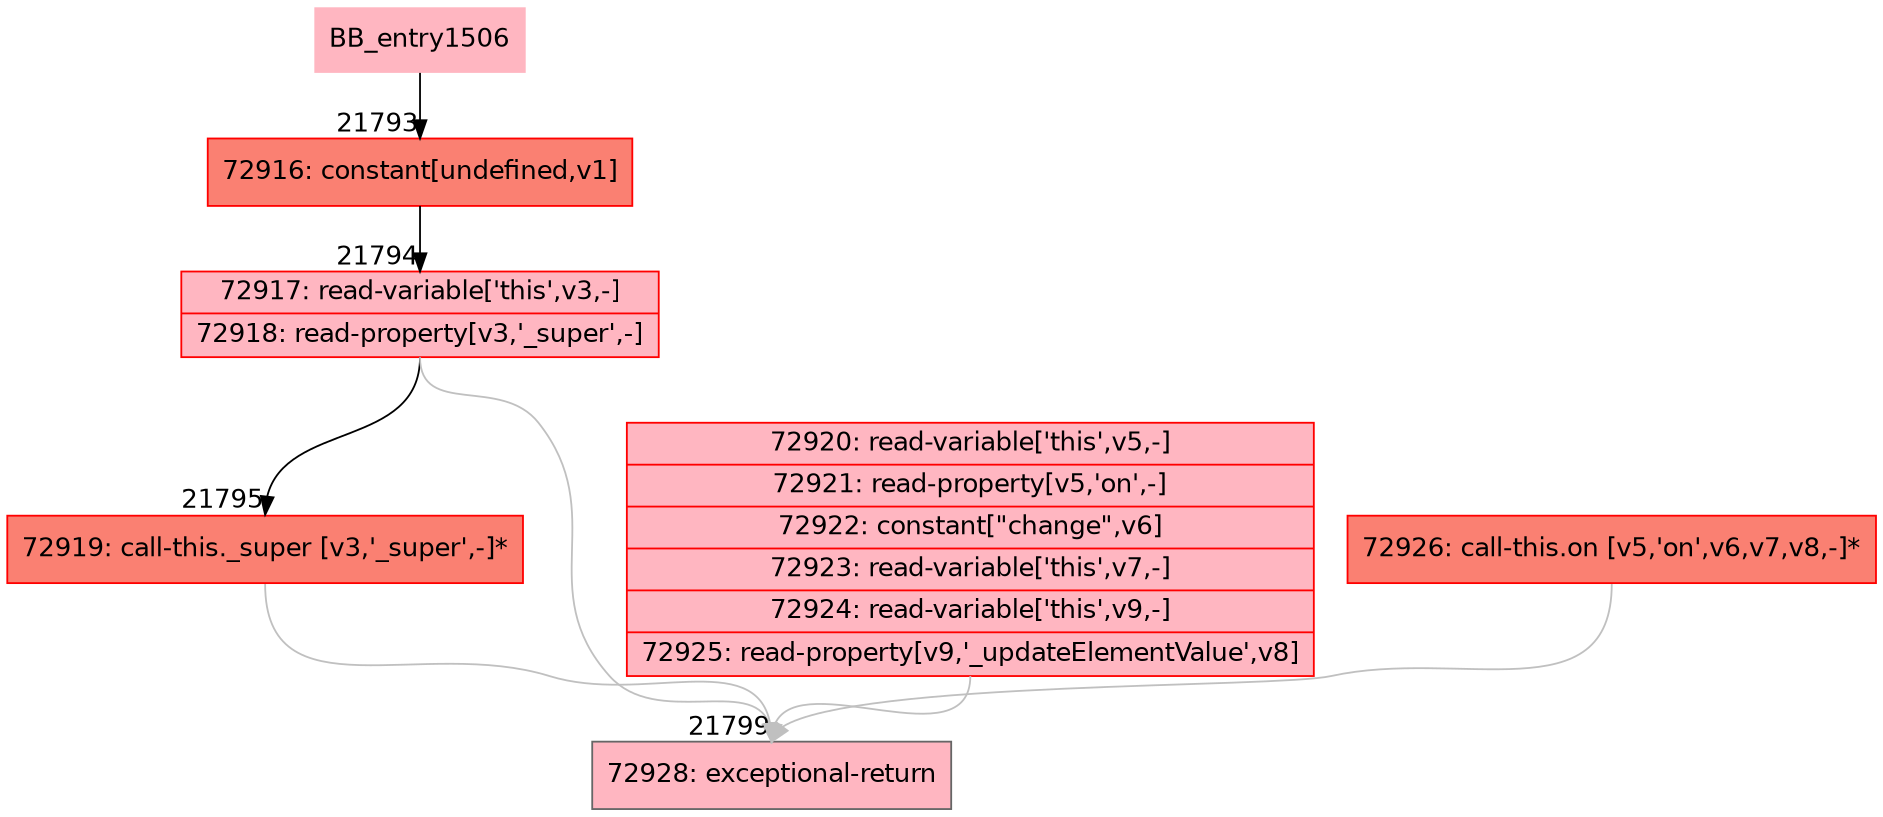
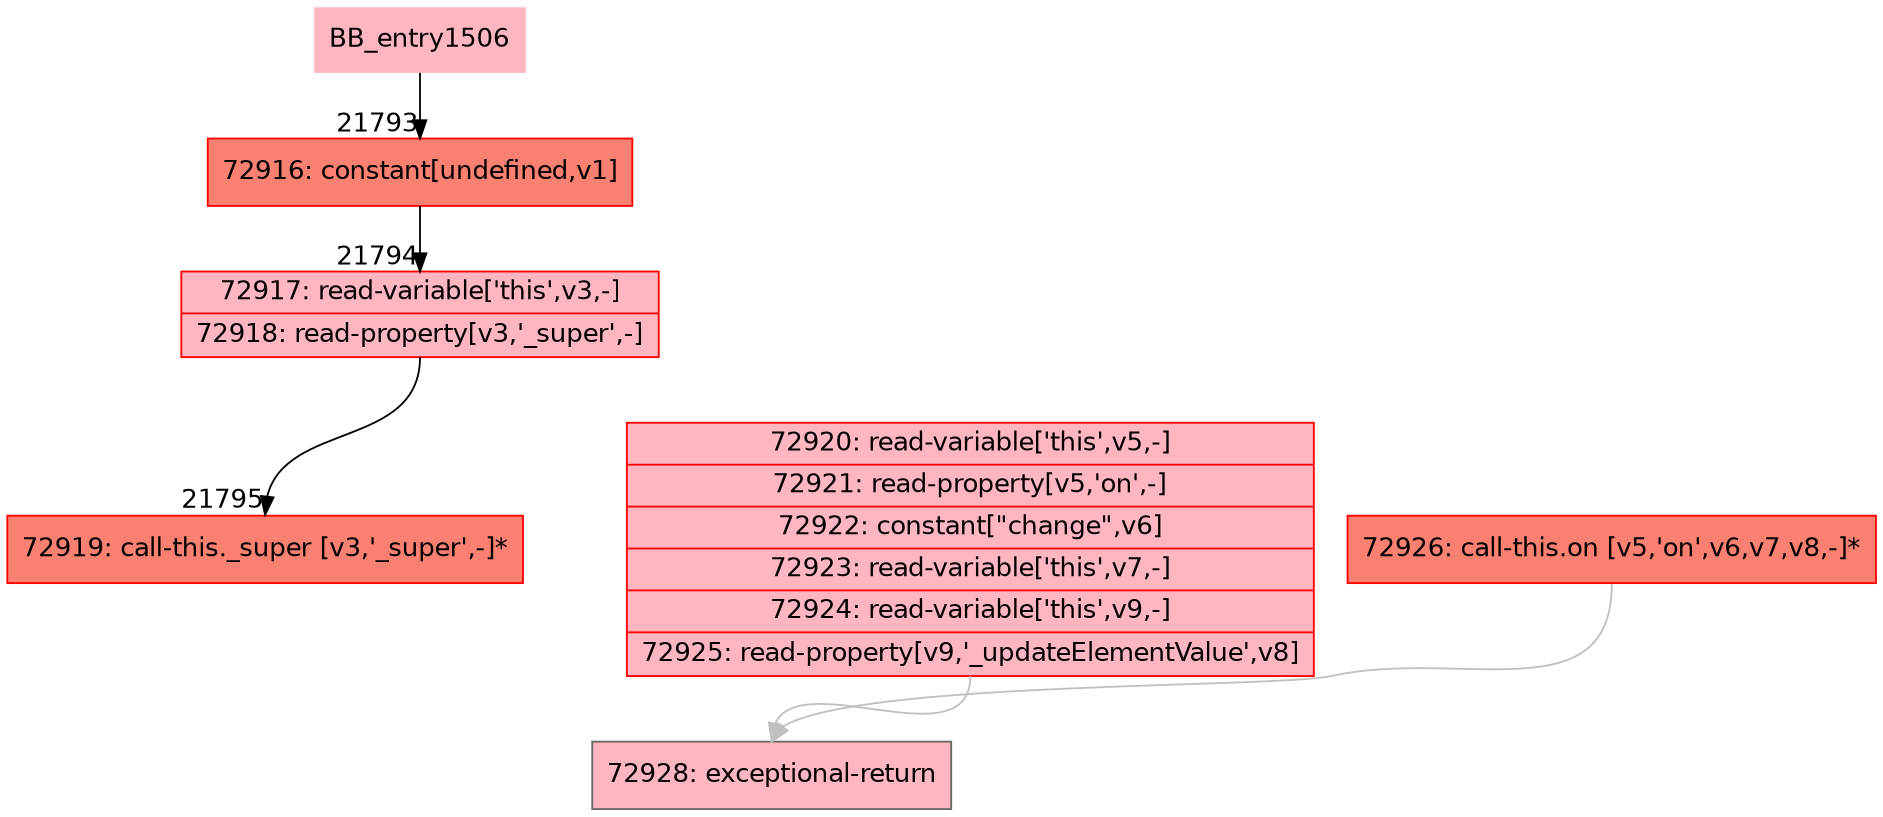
(572, 564) -> none
(504, 667) -> none
